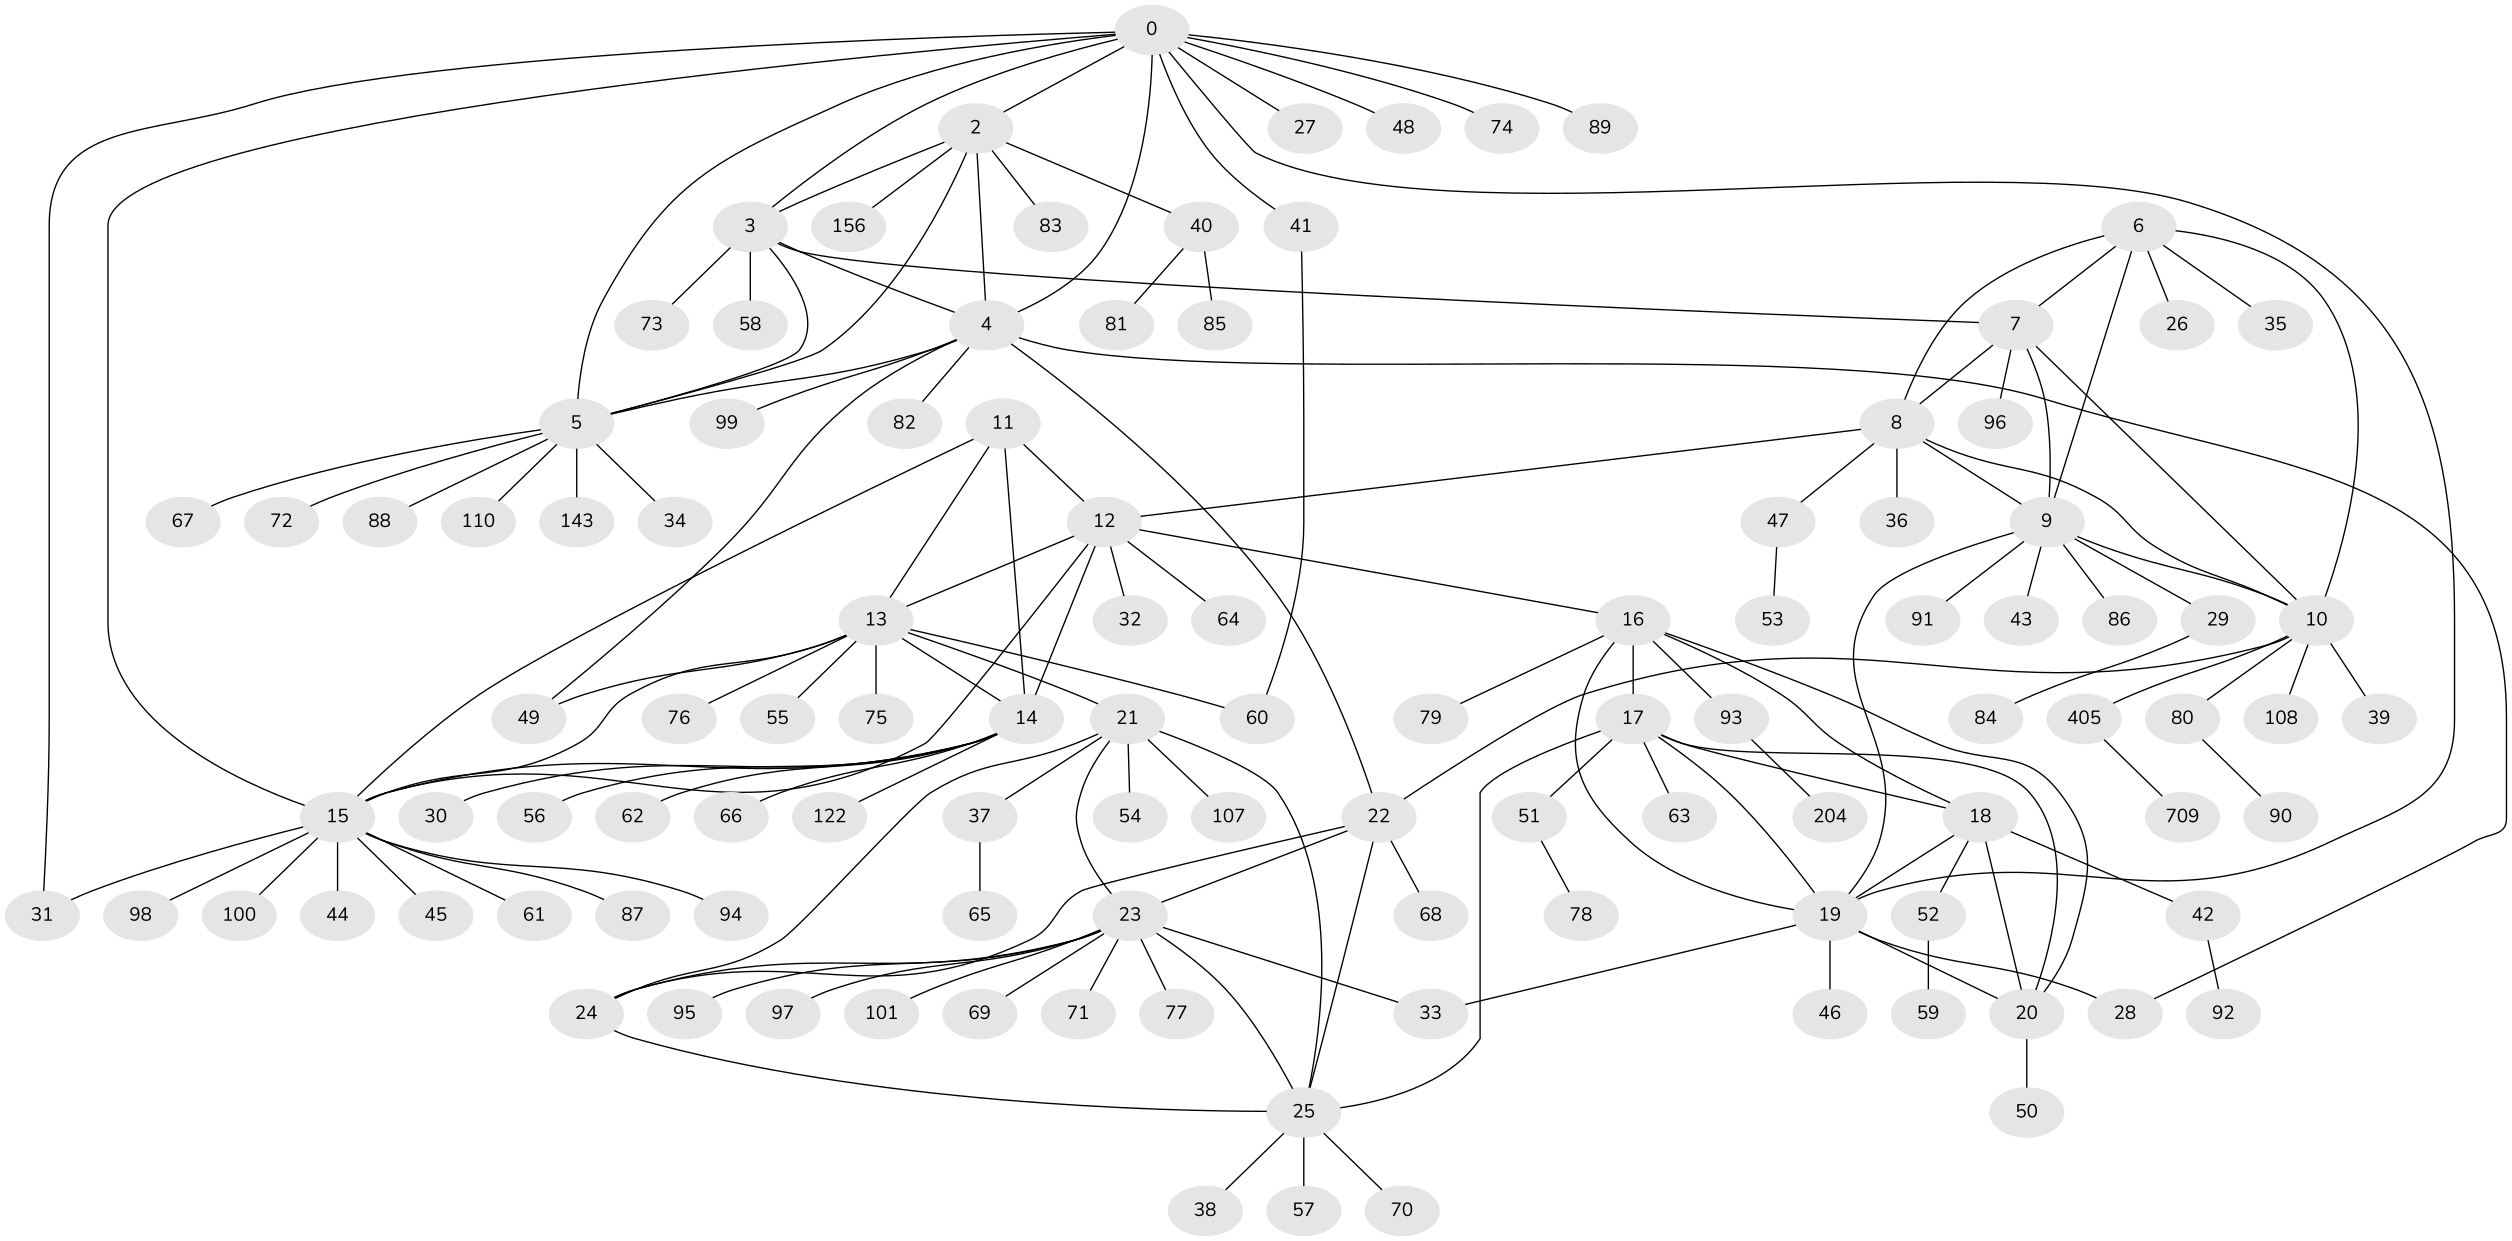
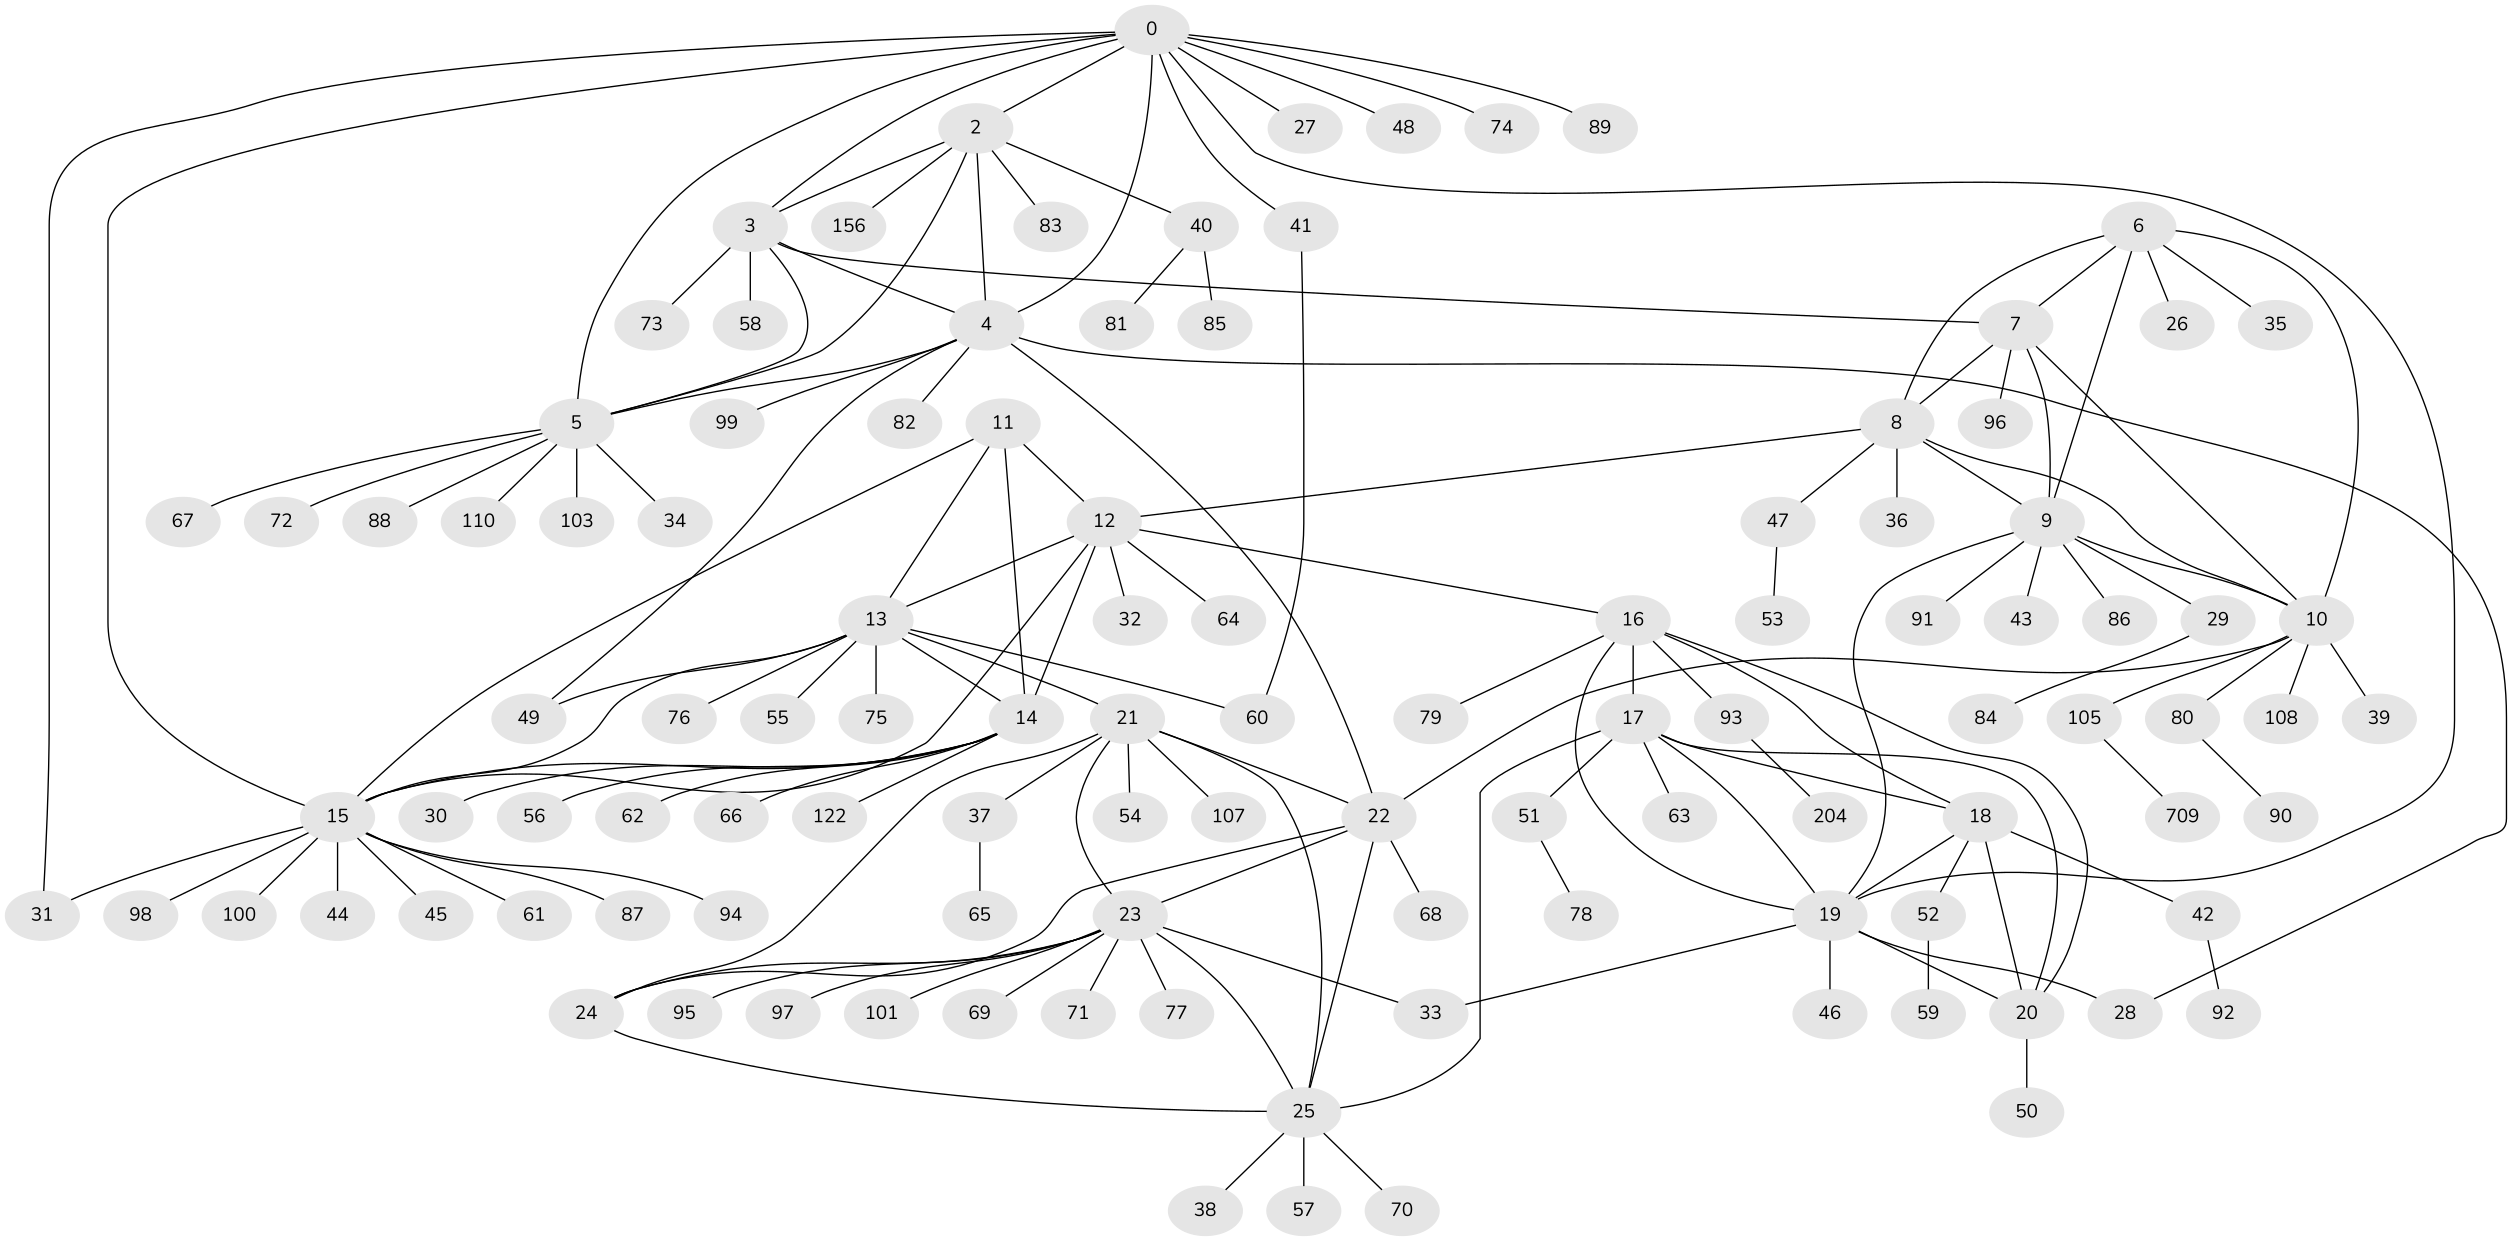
(577, 522) -> (577, 522)
(2084, 719) -> (2084, 719)
none -> (1268, 772)
